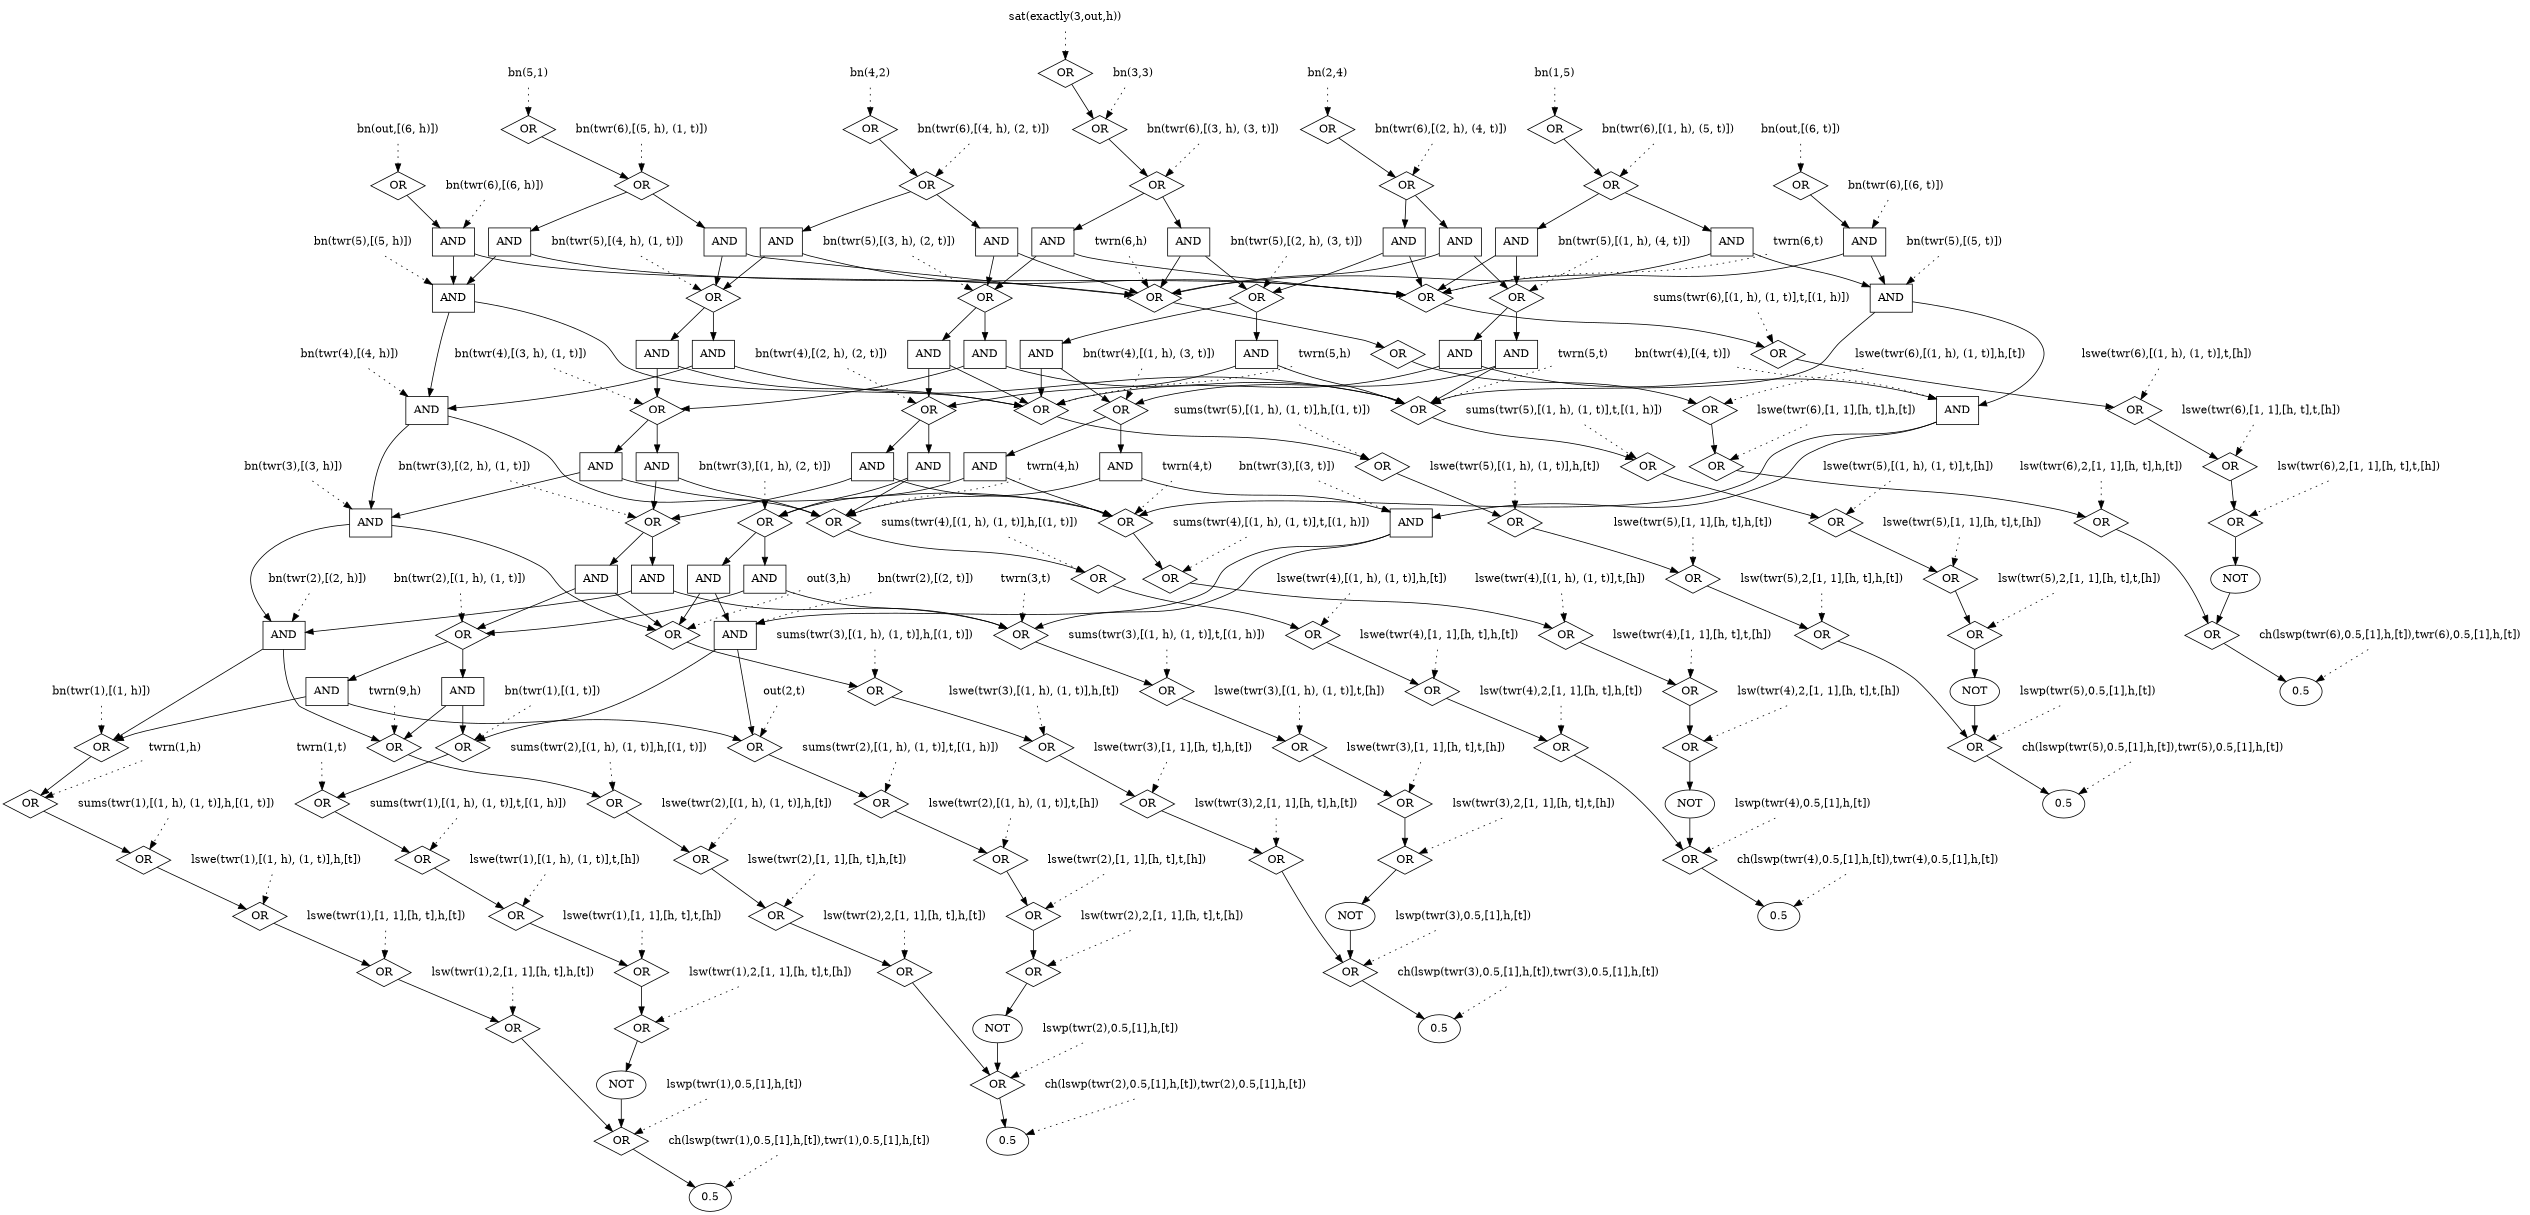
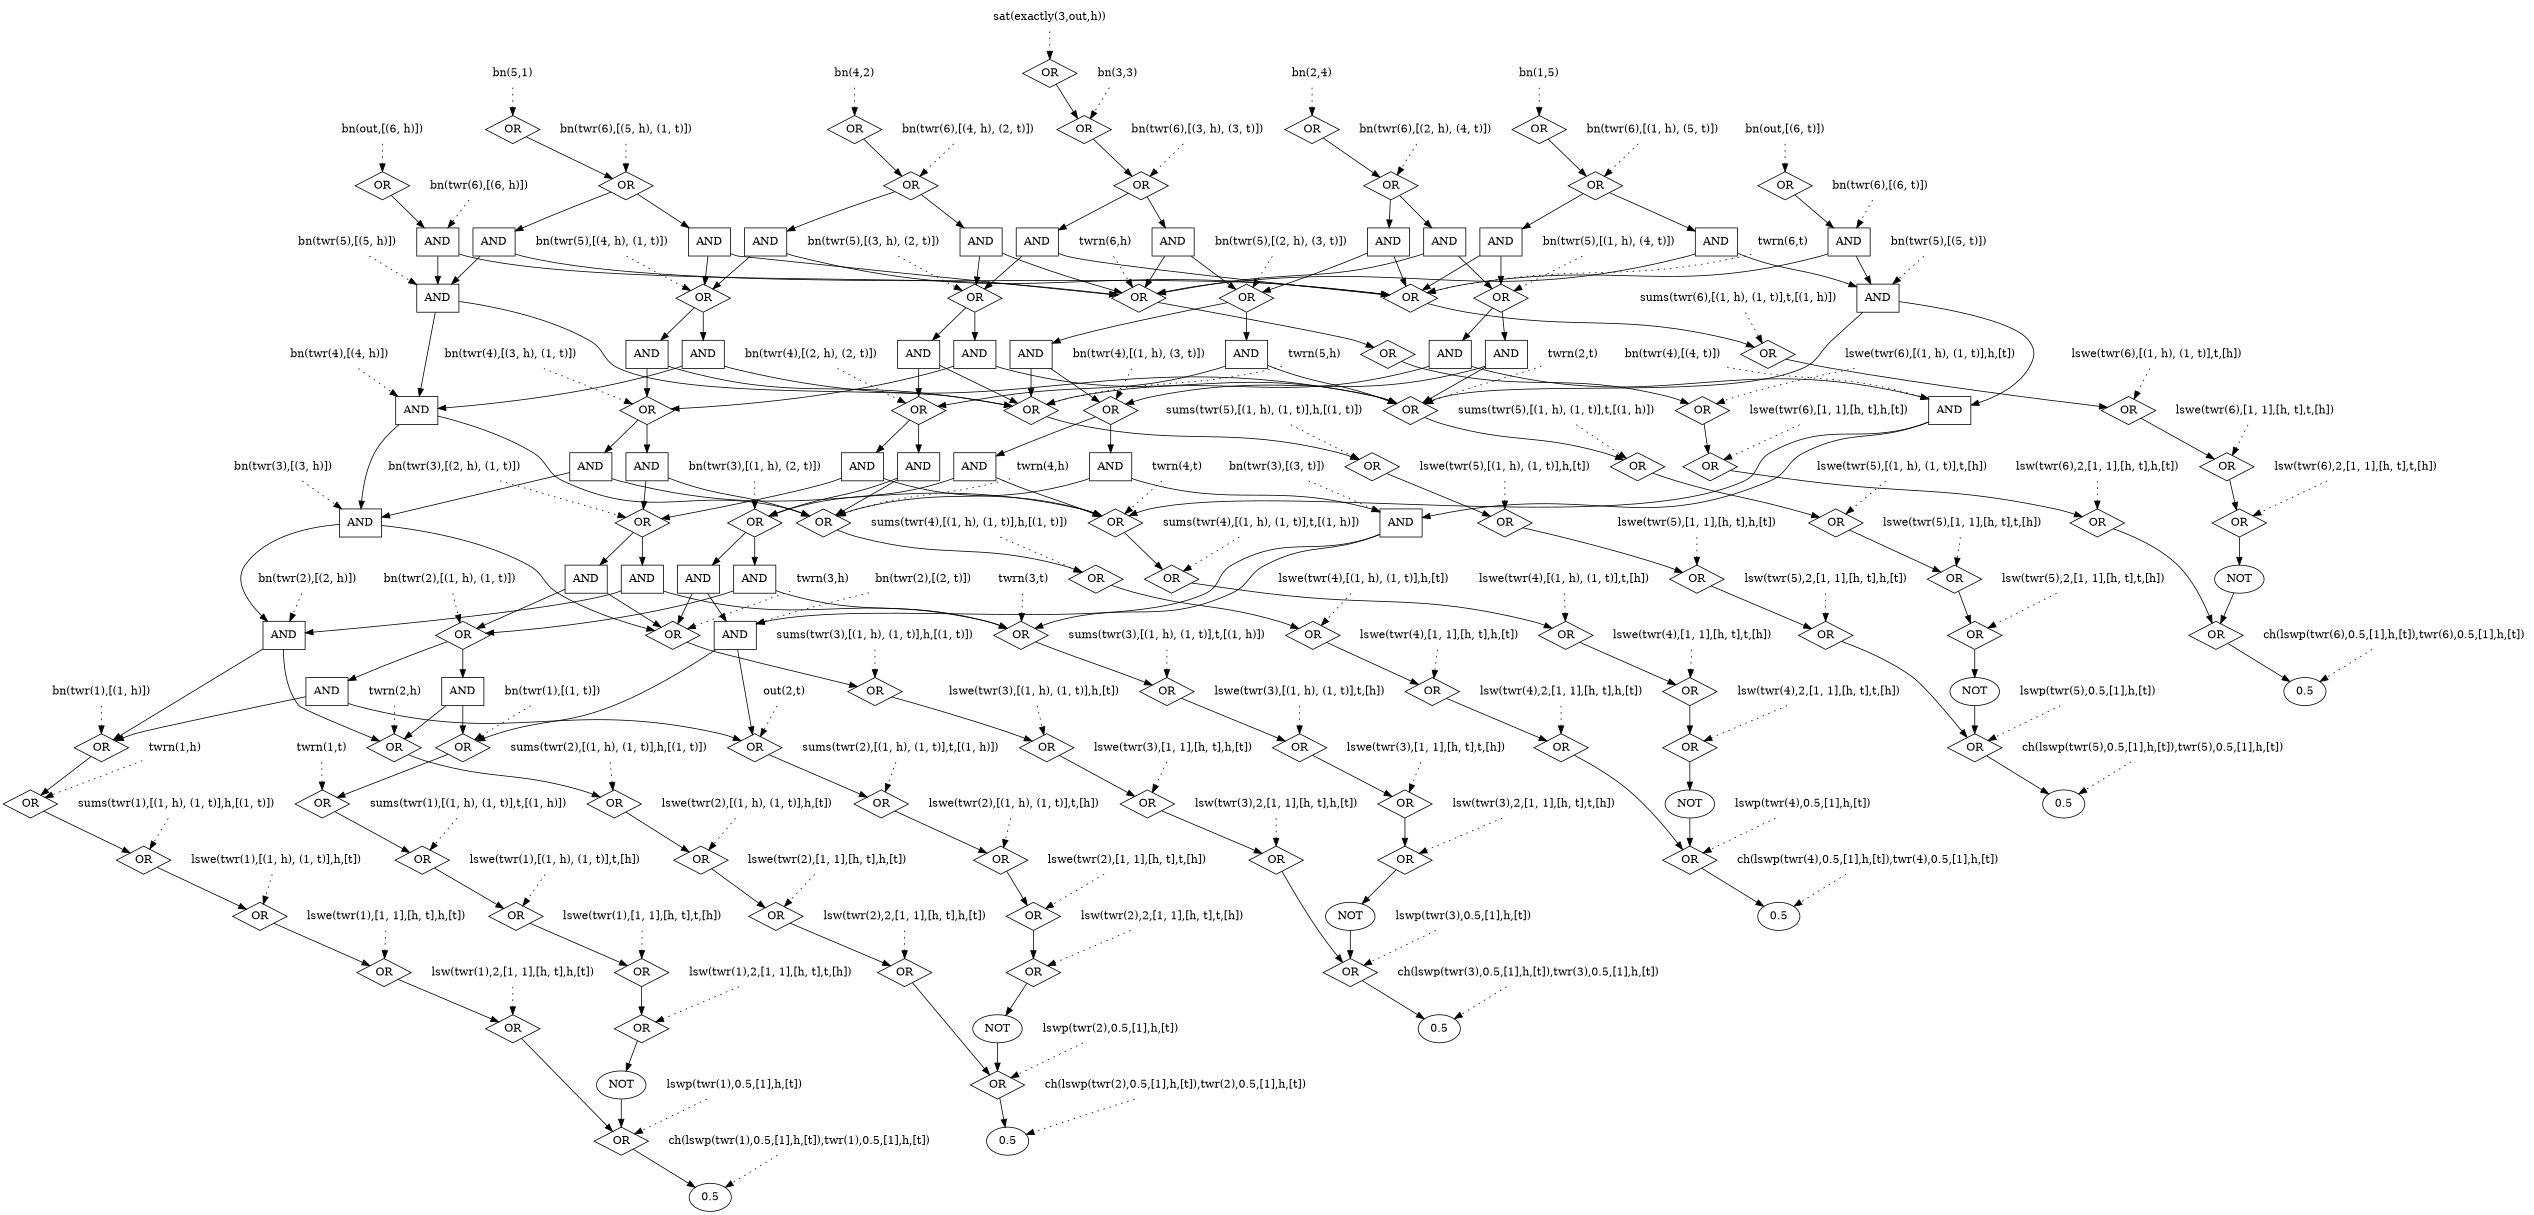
(1583, 354) -> (1573, 354)
(829, 579) -> (823, 579)
(395, 692) -> (395, 692)
